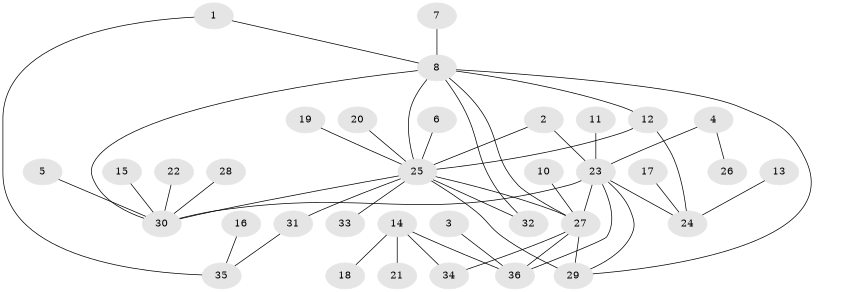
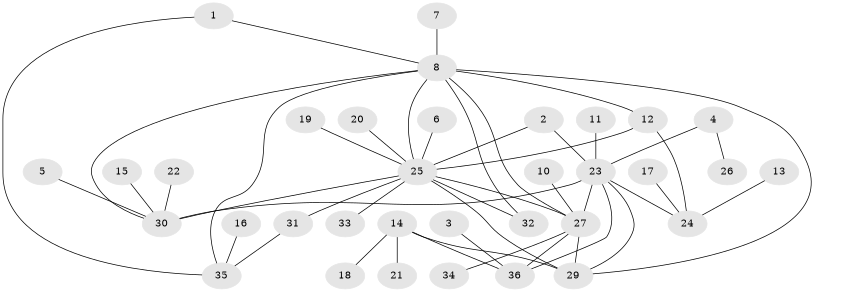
none -> (268, 123)
(226, 172) -> none
(423, 250) -> (473, 249)
